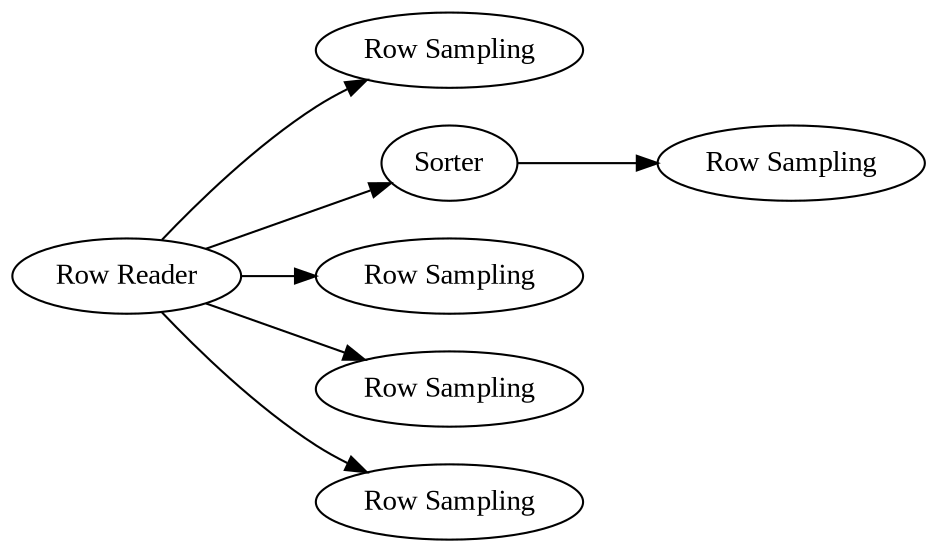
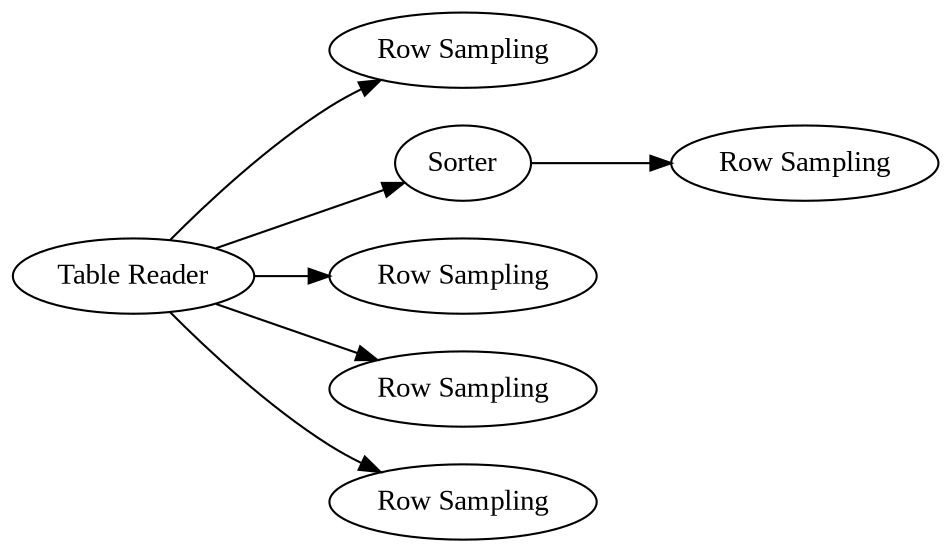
(127, 276) -> (134, 276)
